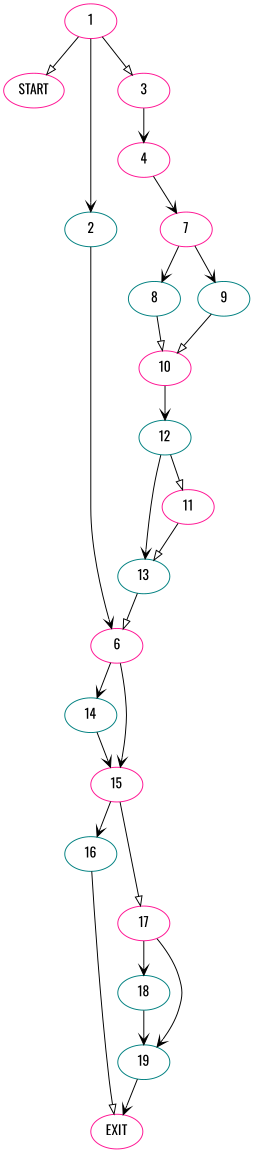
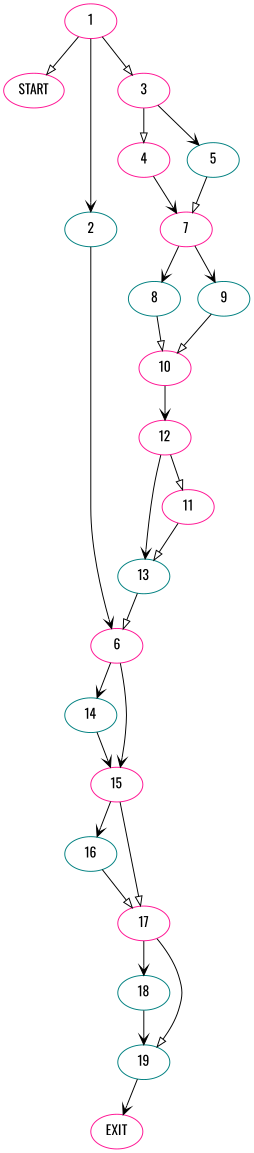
(144, 121) -> (144, 121)
none -> (213, 160)
(165, 438) -> (165, 438)
(100, 988) -> (114, 885)
(182, 988) -> (182, 988)
